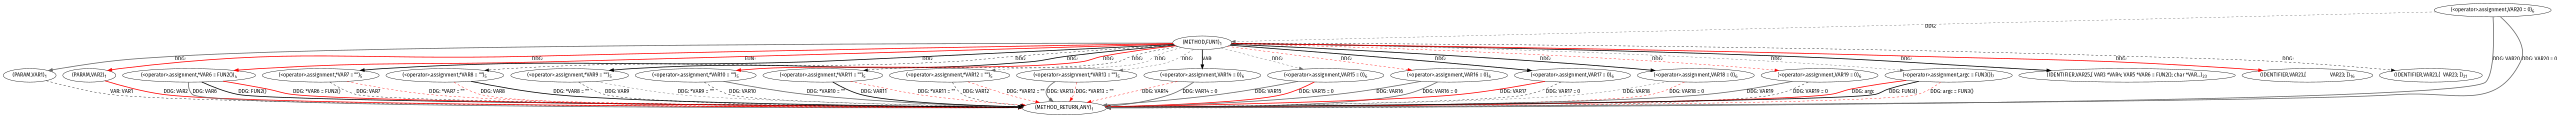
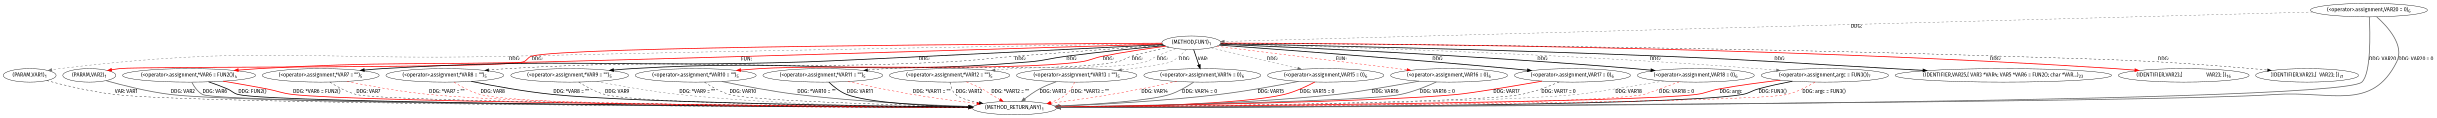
(612, 46) -> (607, 54)
(1347, 59) -> (1342, 59)
(1820, 75) -> none
(561, 105) -> (536, 104)
